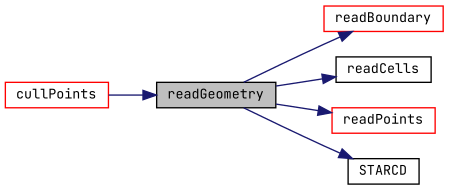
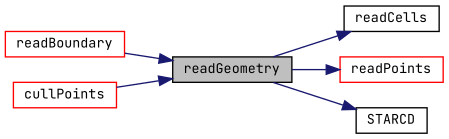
(292, 59) -> (142, 56)
